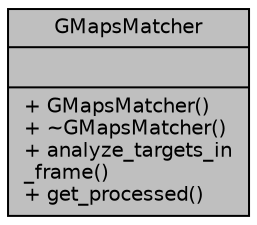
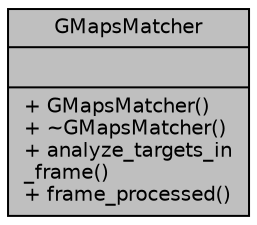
(114, 195) -> (128, 195)
